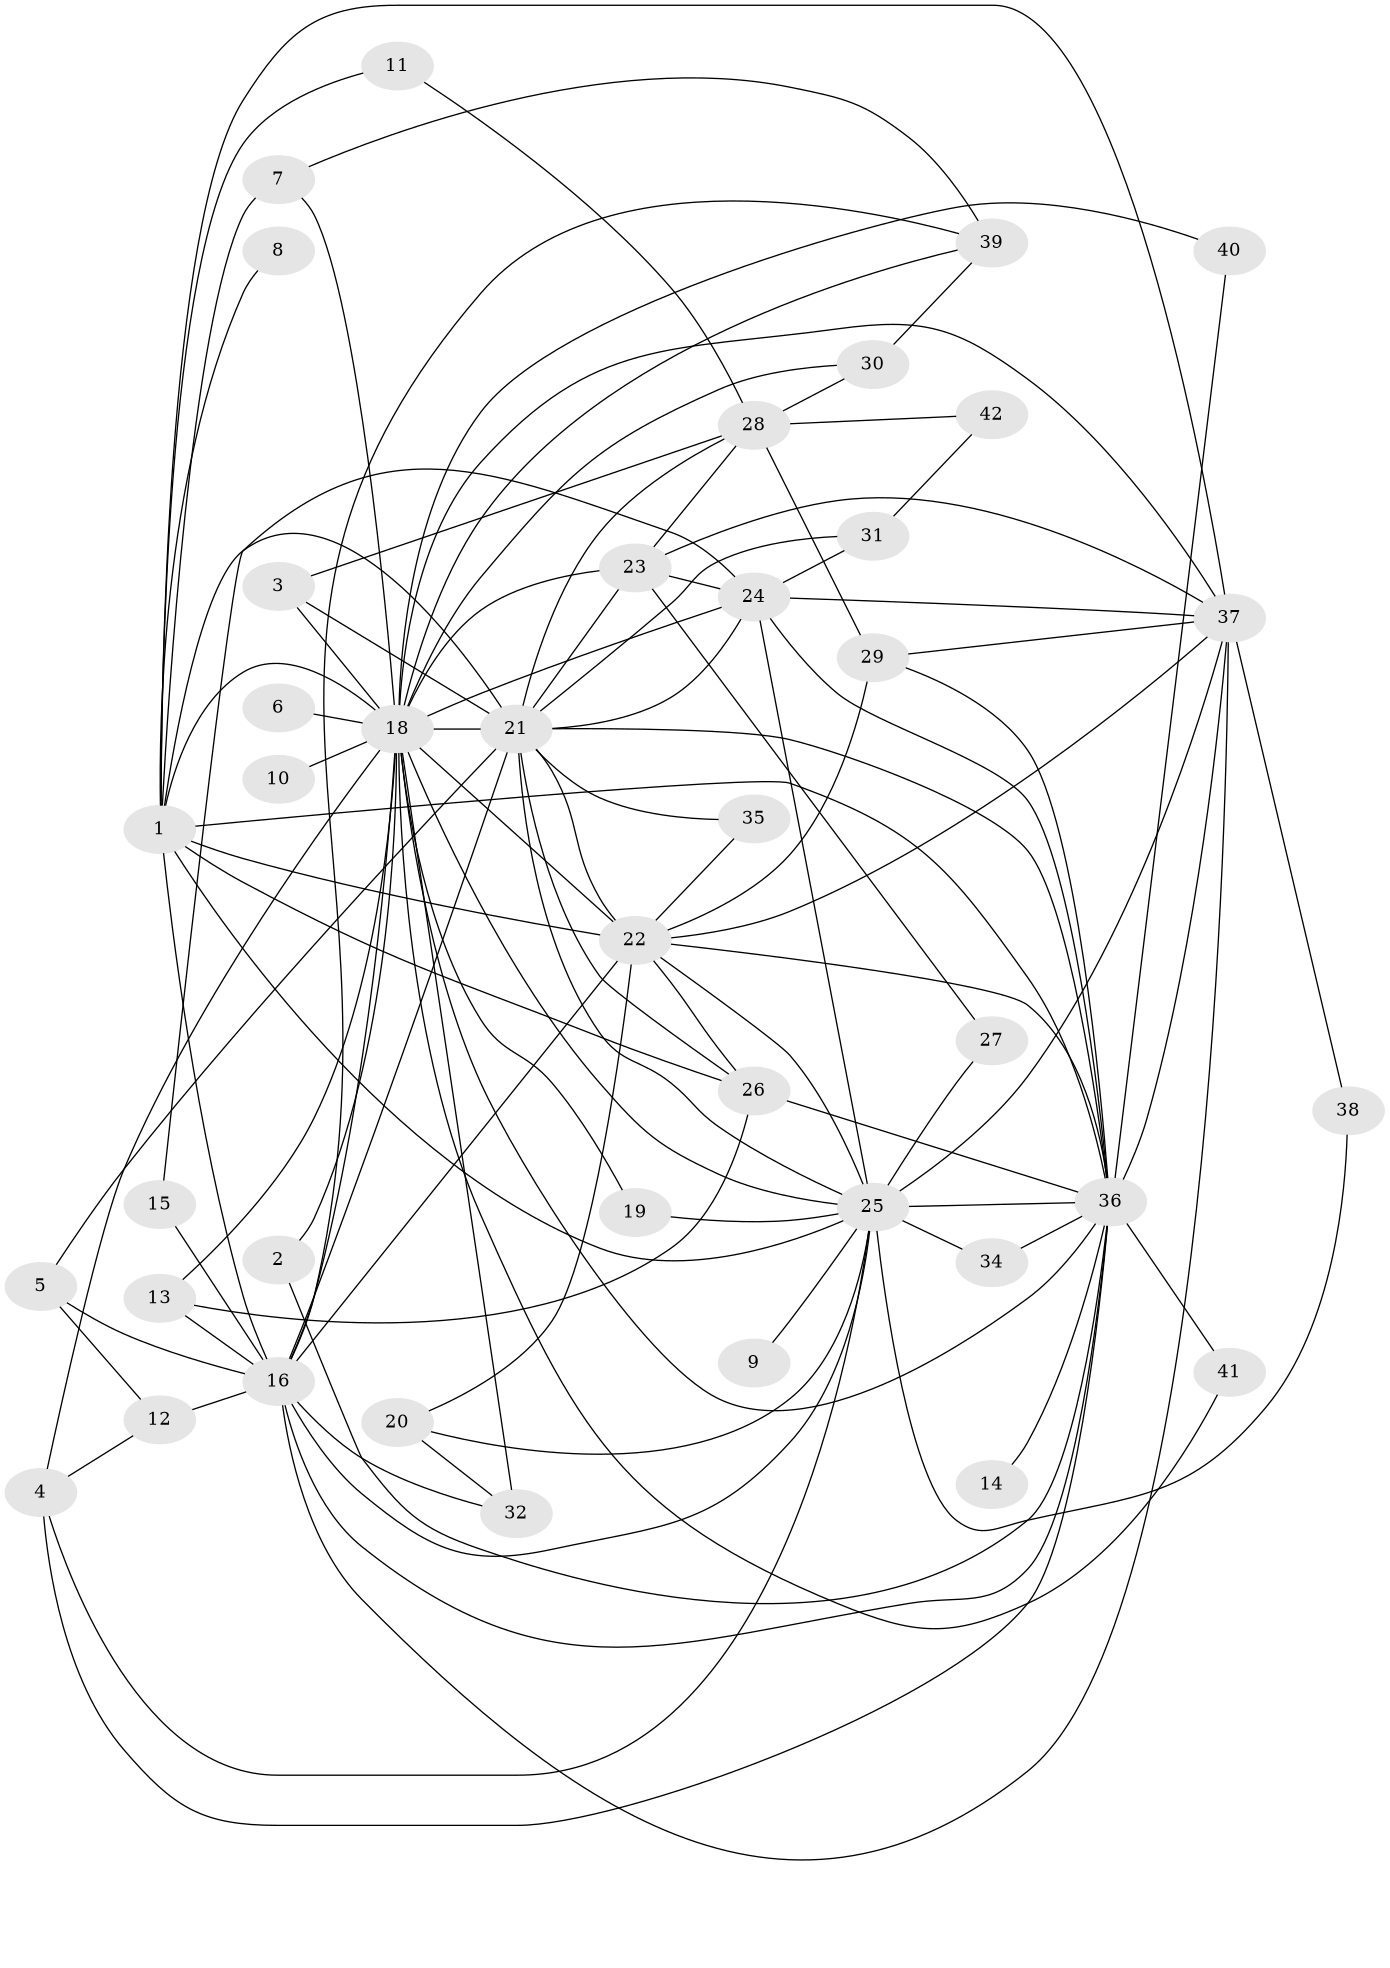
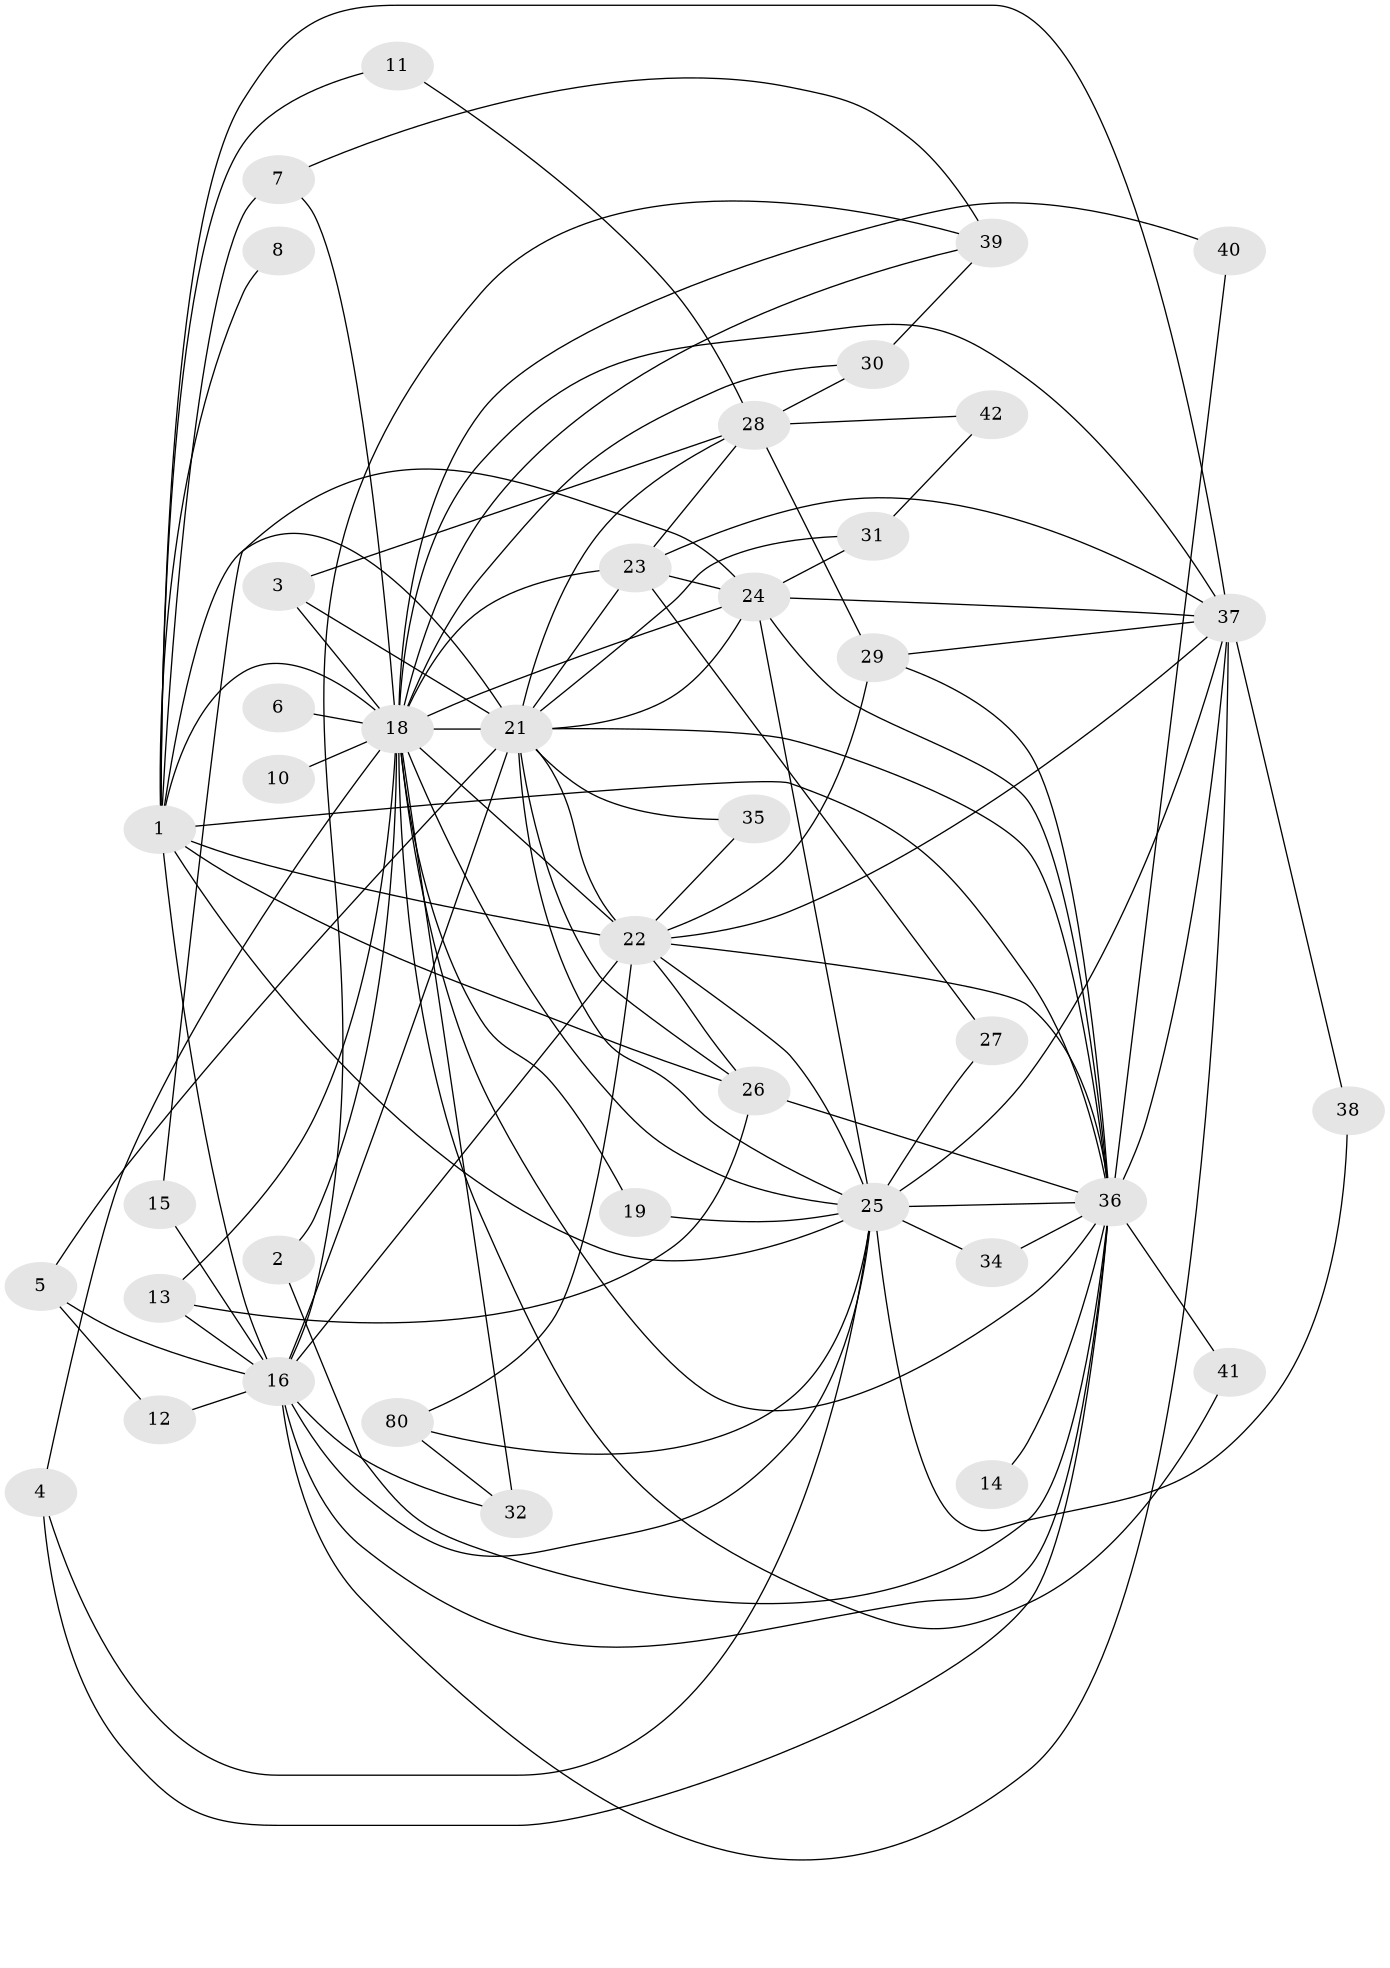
(343, 1166) -> none
(754, 1363) -> none
(398, 1423) -> (398, 1423)
(101, 1456) -> none
